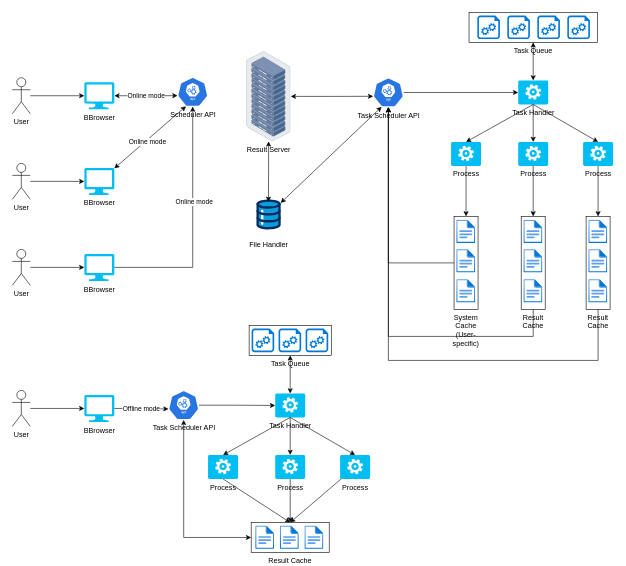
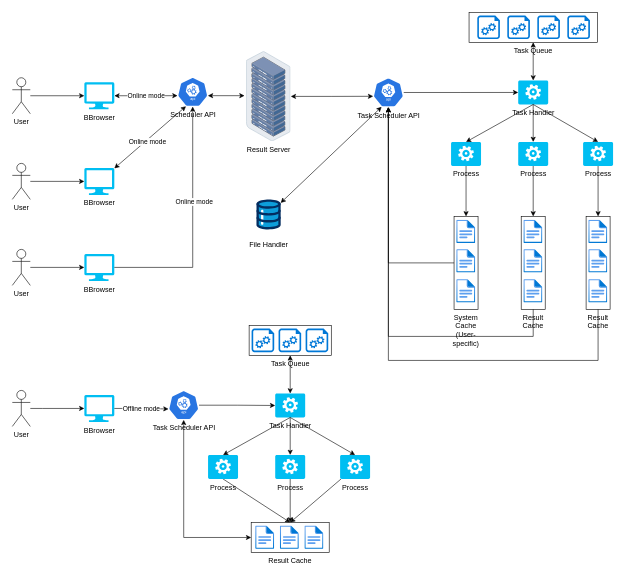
none -> (239, 96)
(268, 171) -> none
